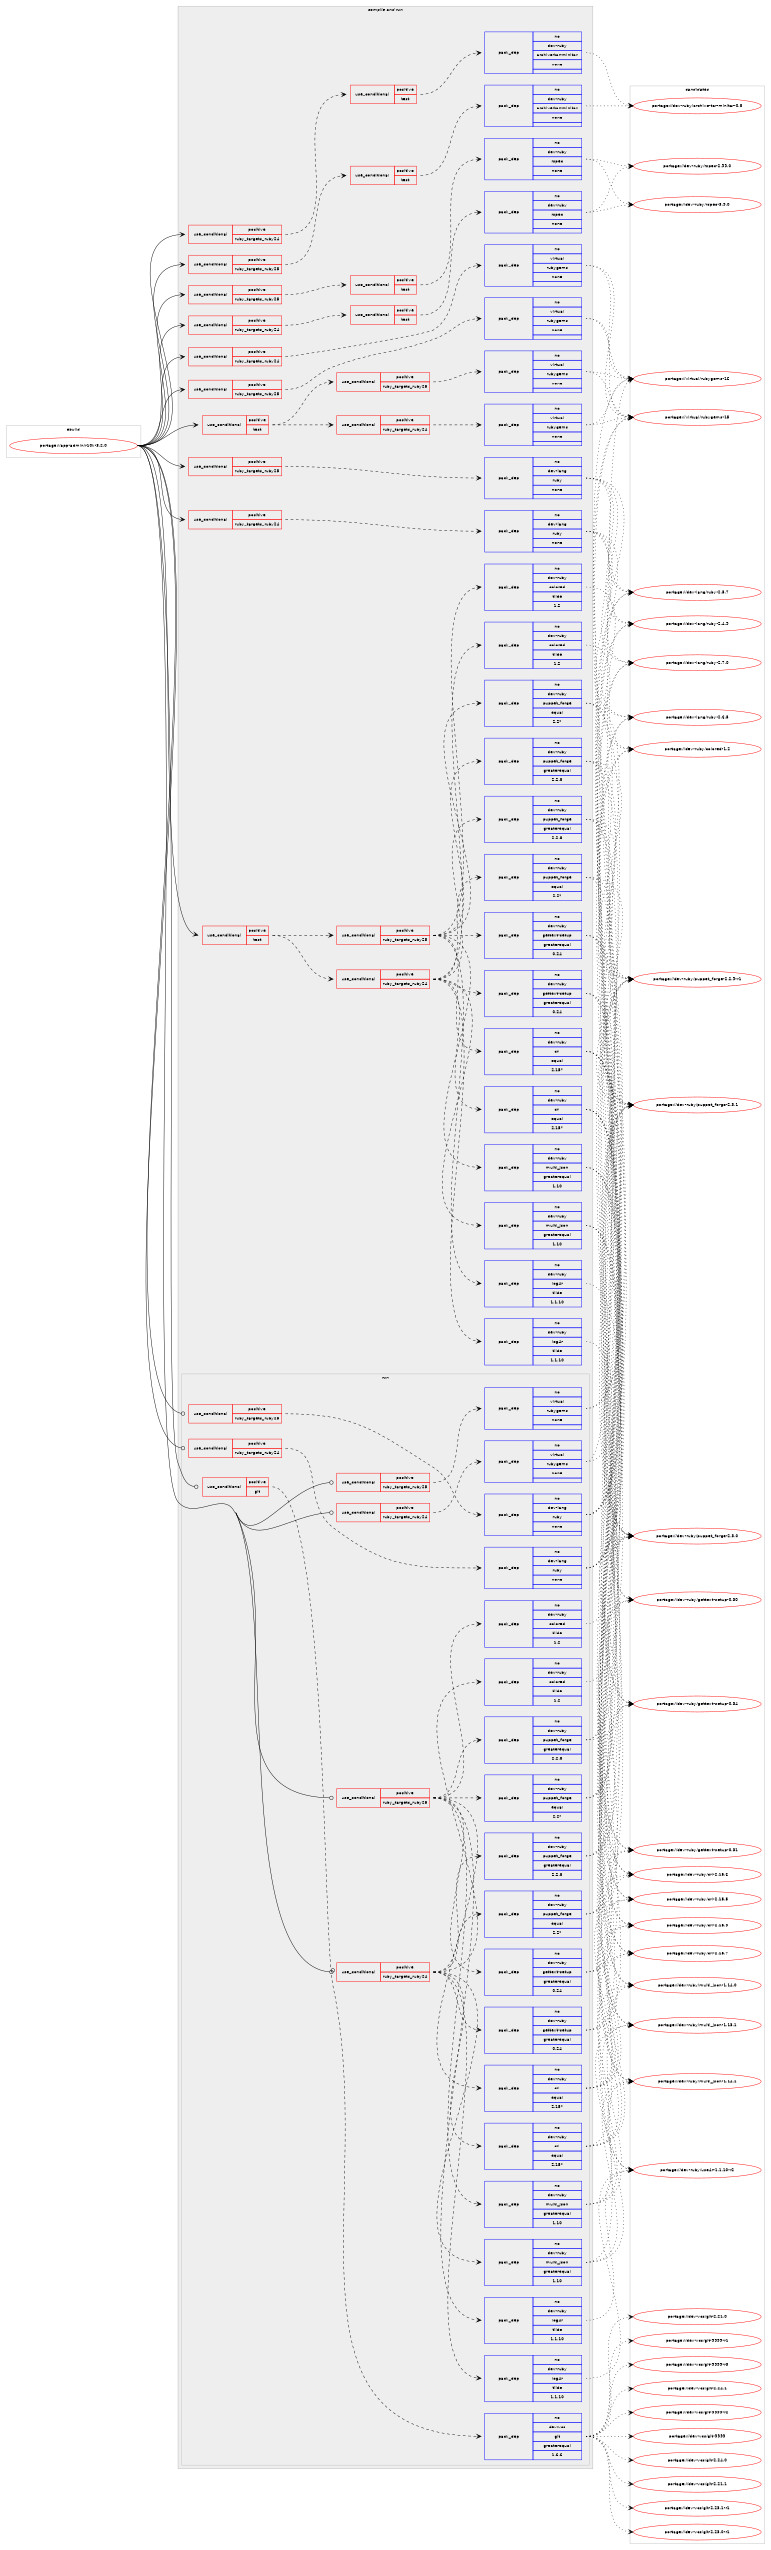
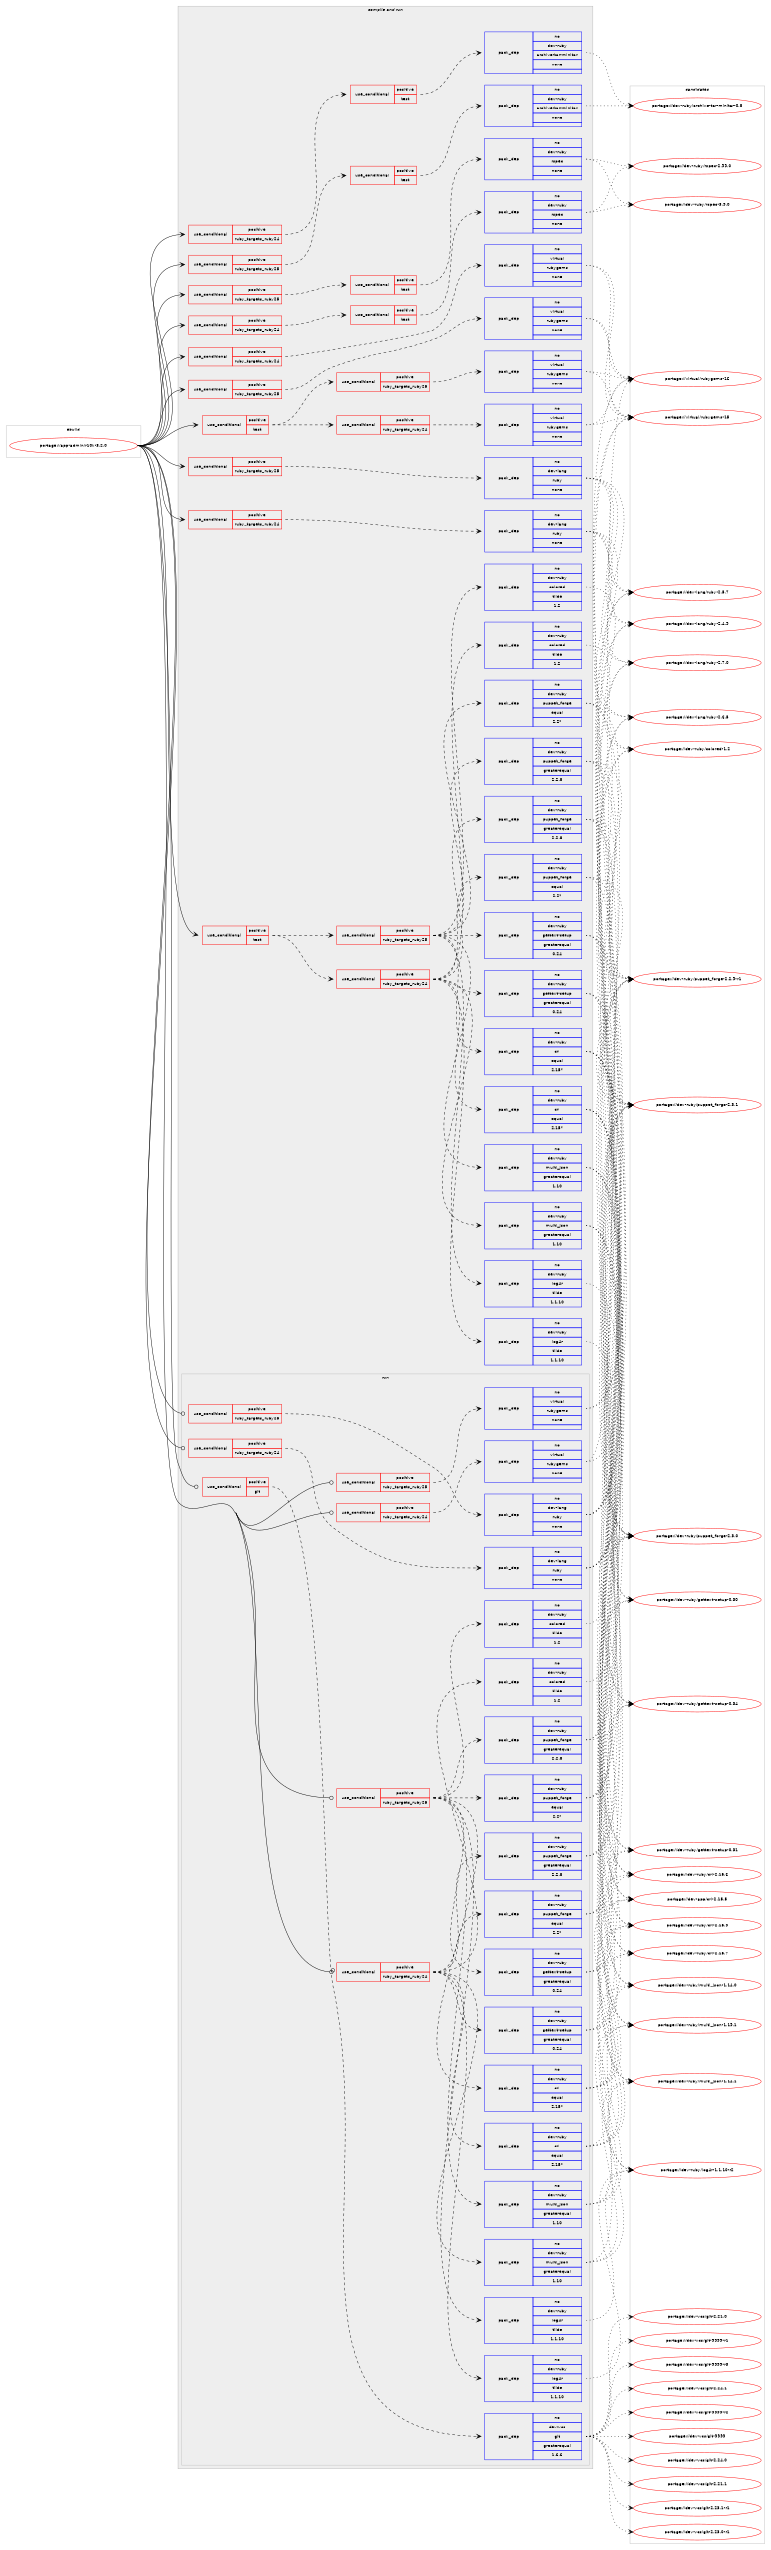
(697, 1899) -> (697, 1899)
(697, 2025) -> (697, 2025)
(697, 2170) -> (697, 2170)
